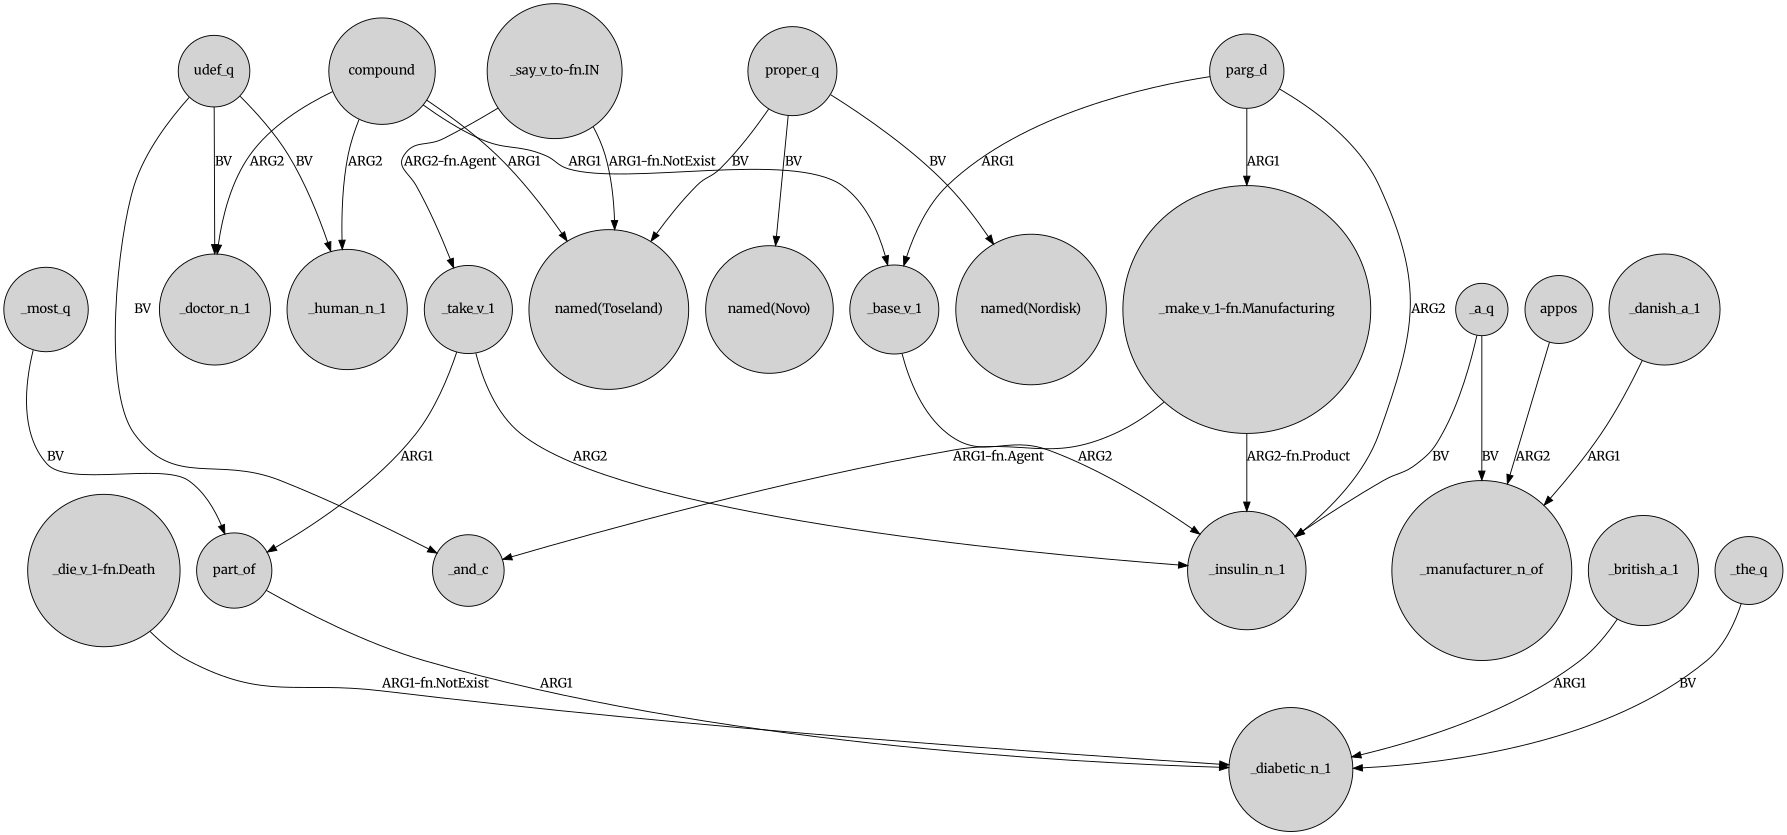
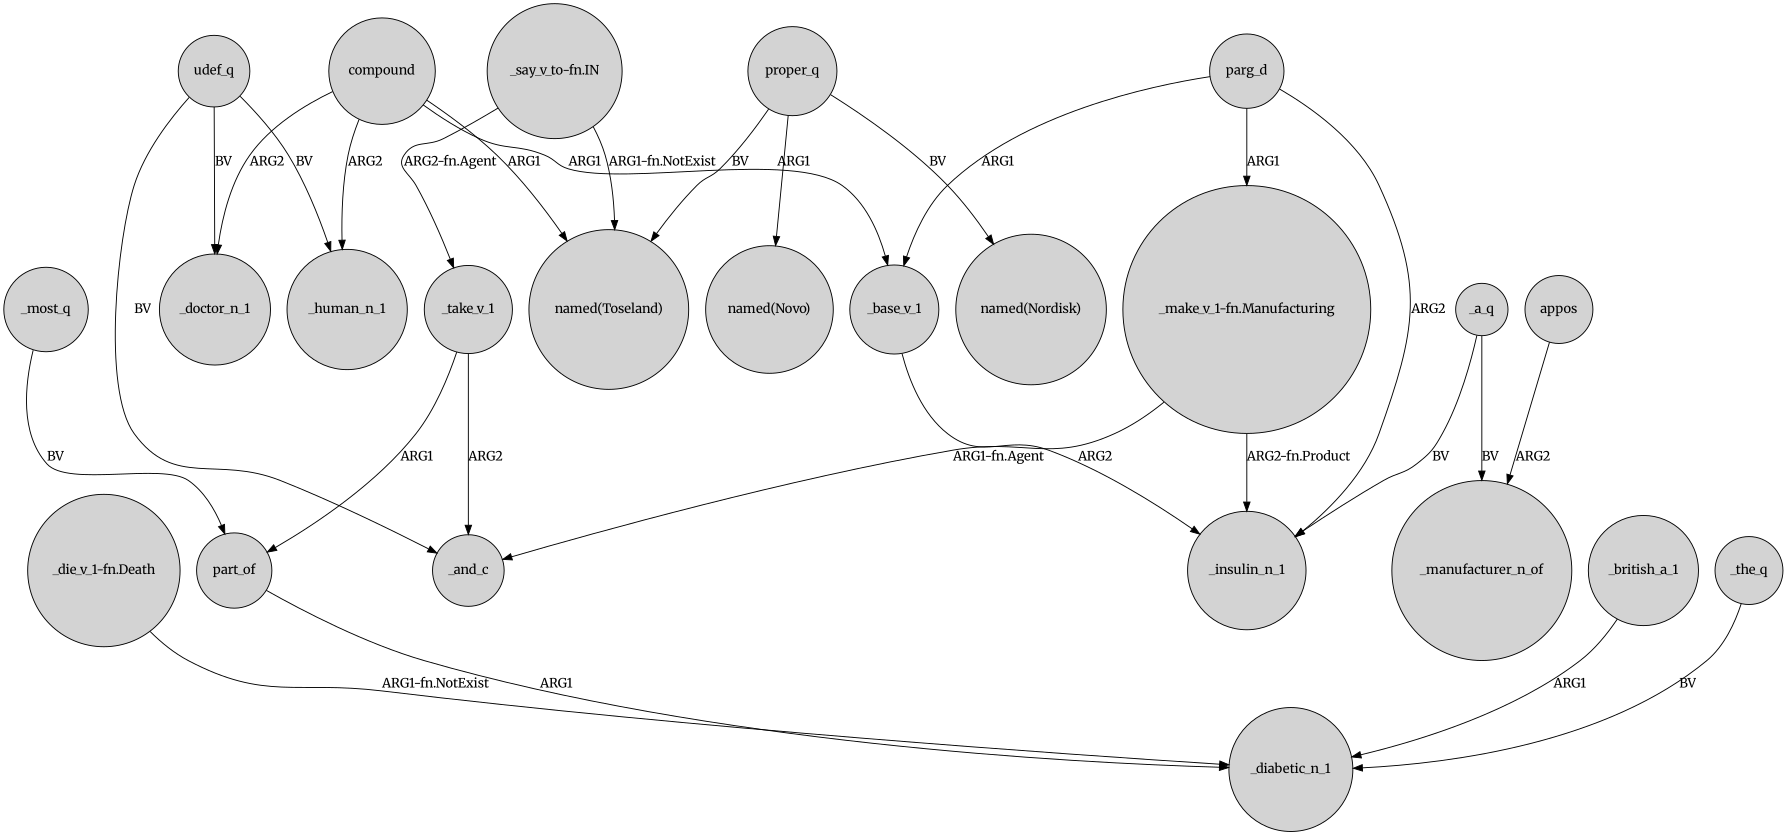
(794, 162) -> (794, 162)
(1665, 310) -> none
(797, 520) -> (468, 440)
